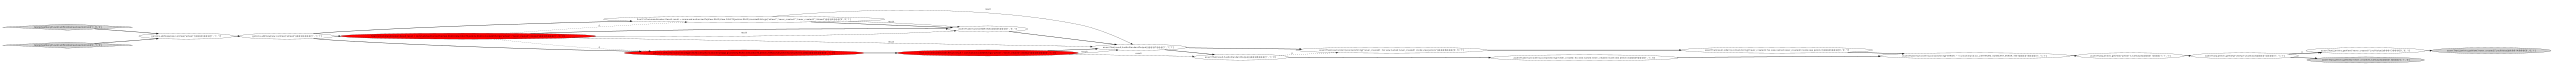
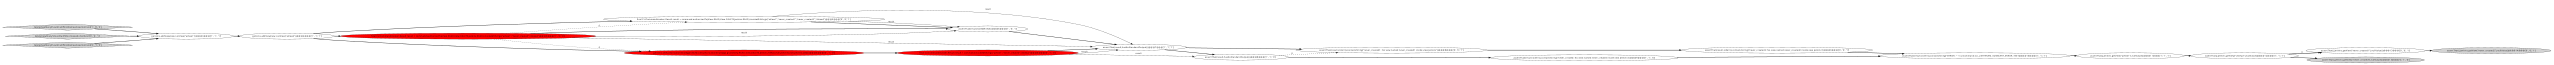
none -> (68, 36)
